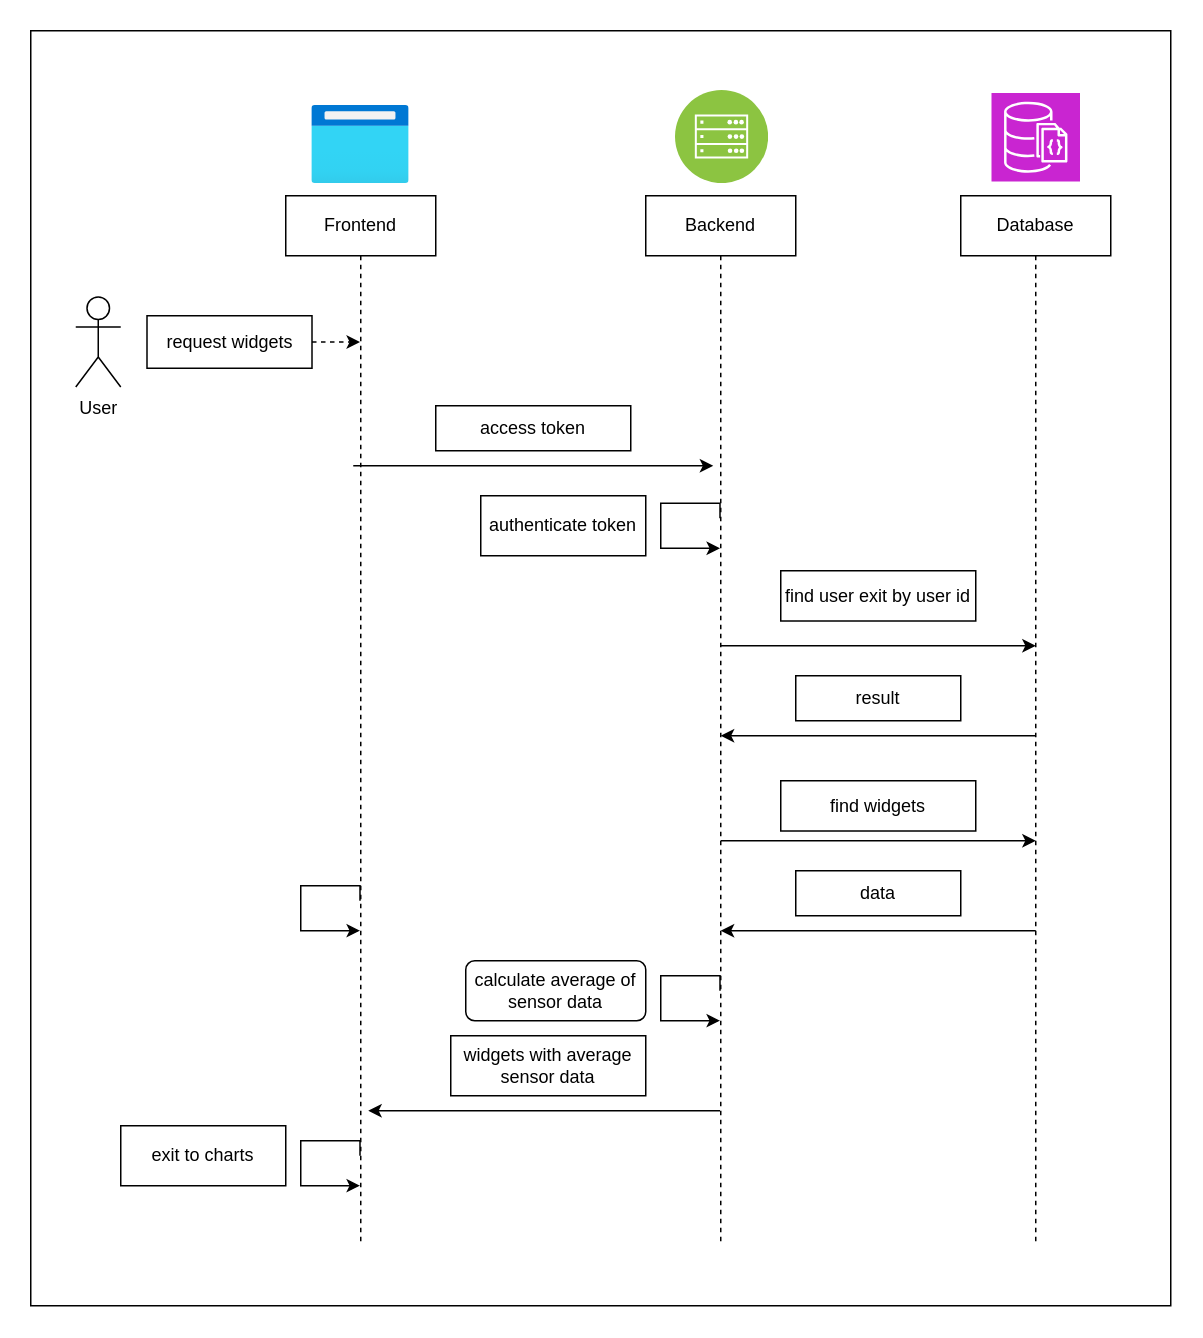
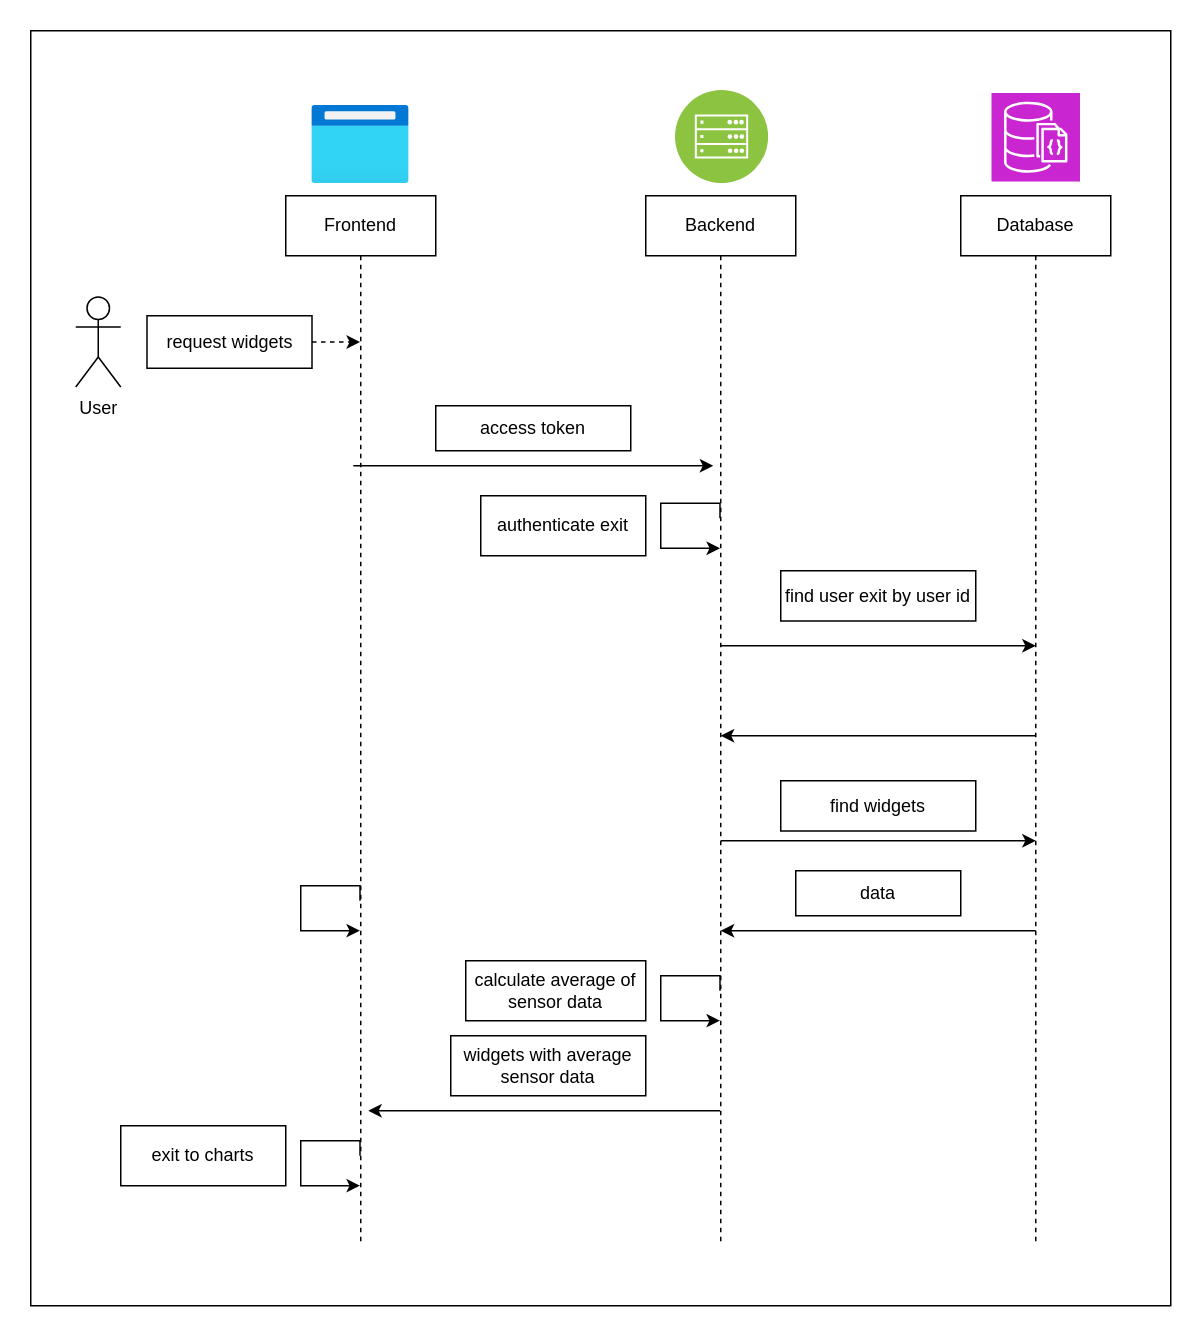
(563, 526) -> (563, 526)
(878, 698) -> none
(556, 991) -> (556, 991)
